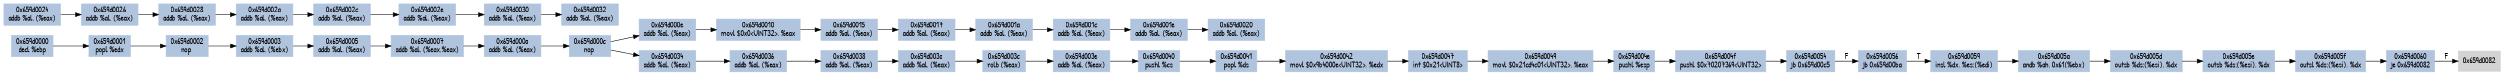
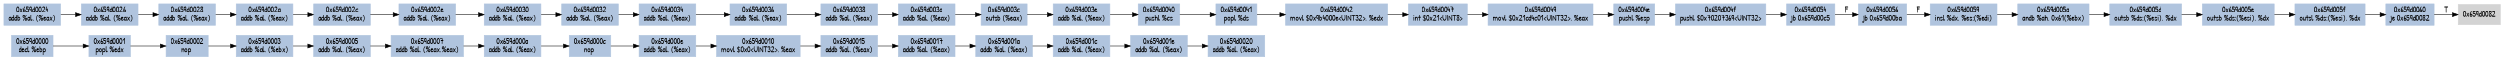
(622, 52) -> (626, 15)
(1919, 57) -> (1918, 10)
(2446, 57) -> (2446, 10)
(1004, 61) -> (1004, 15)
